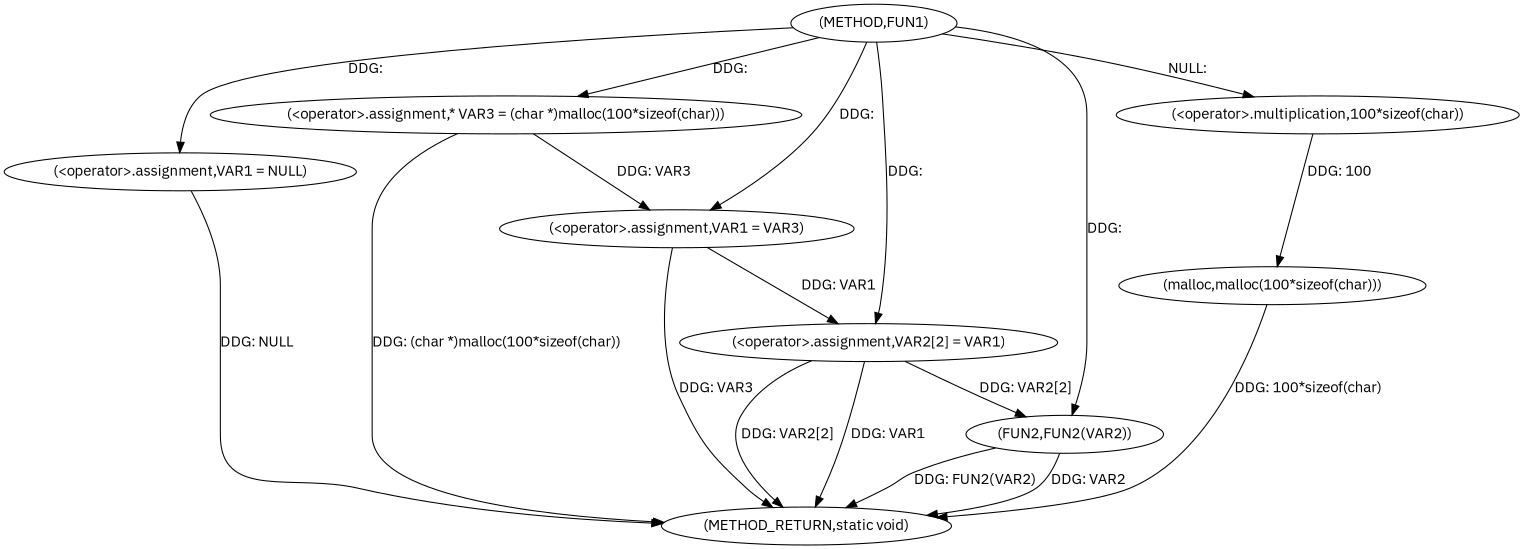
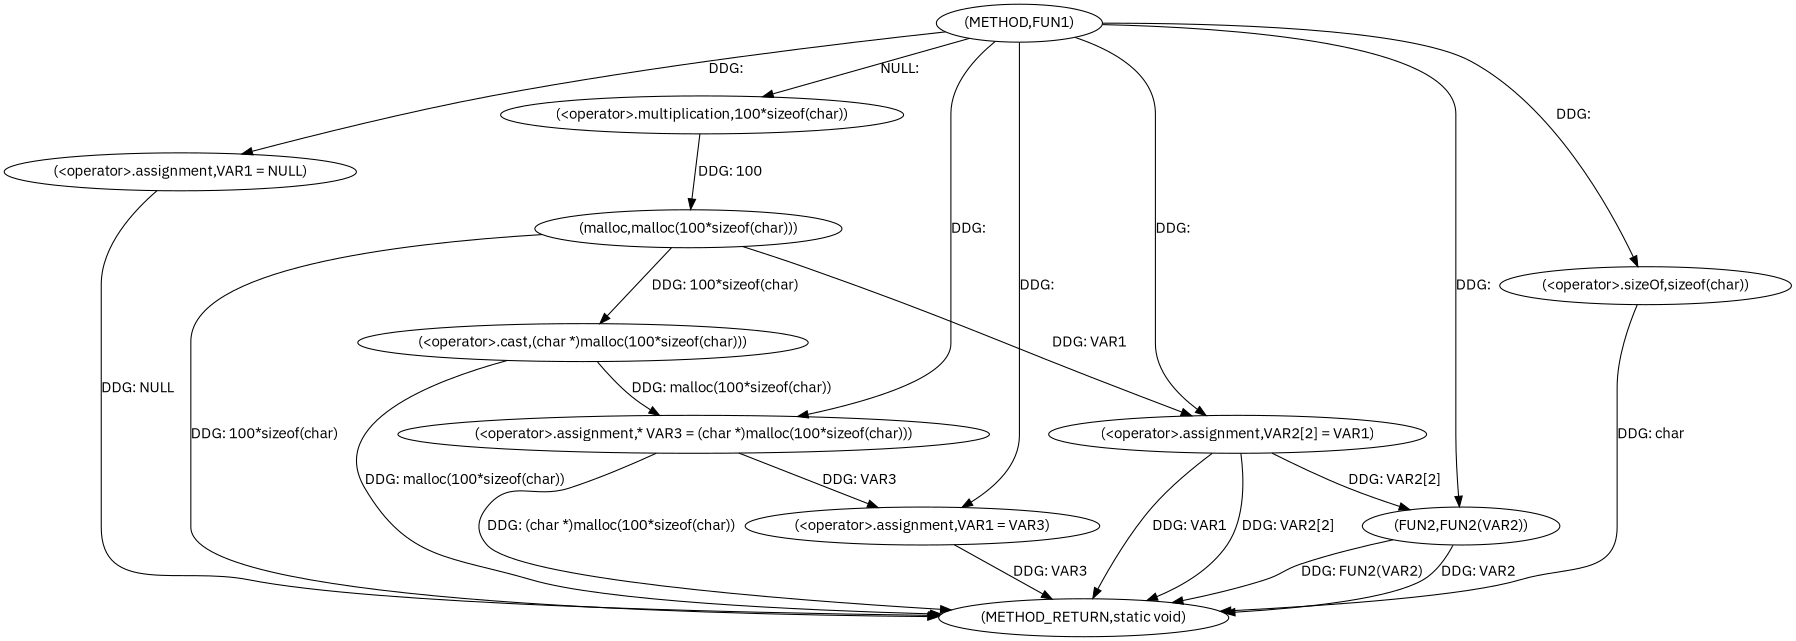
(768, 283) -> (963, 326)
none -> (1646, 286)
none -> (583, 343)
